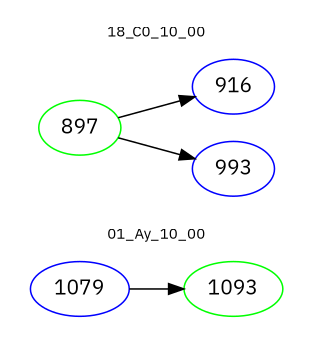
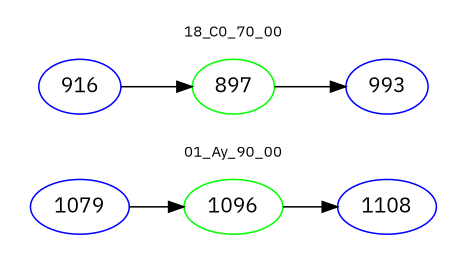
(157, 33) -> (233, 33)
(149, 109) -> (149, 87)
none -> (387, 207)
(157, 235) -> (233, 153)
(233, 289) -> (233, 207)
